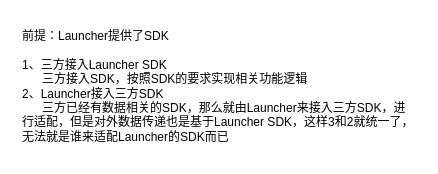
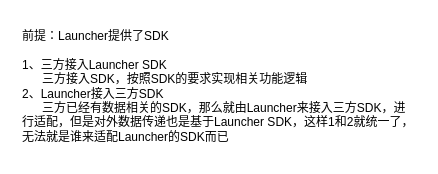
(220, 87) -> (220, 87)
